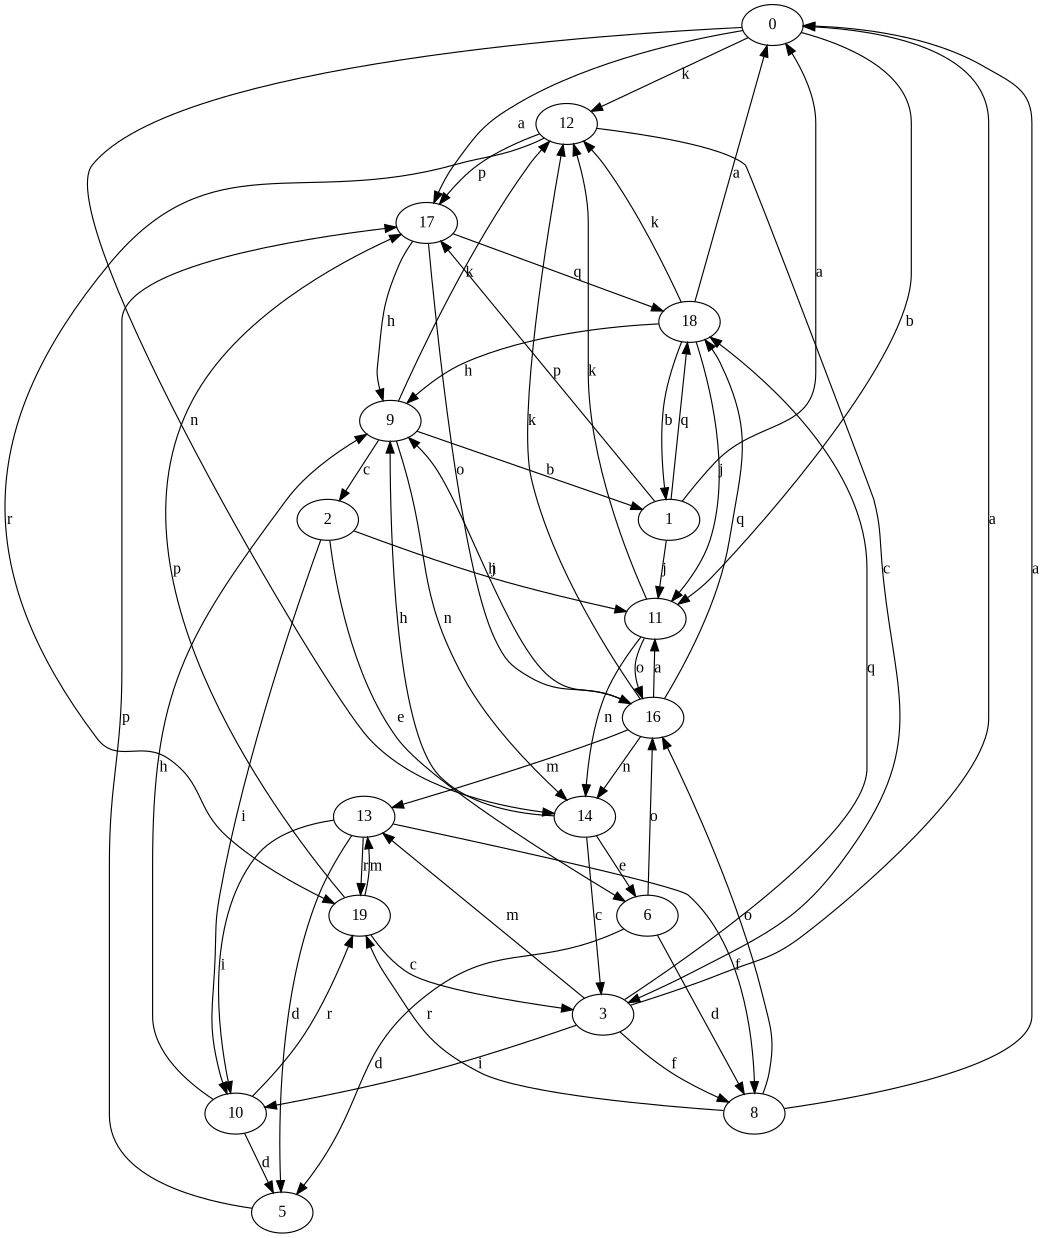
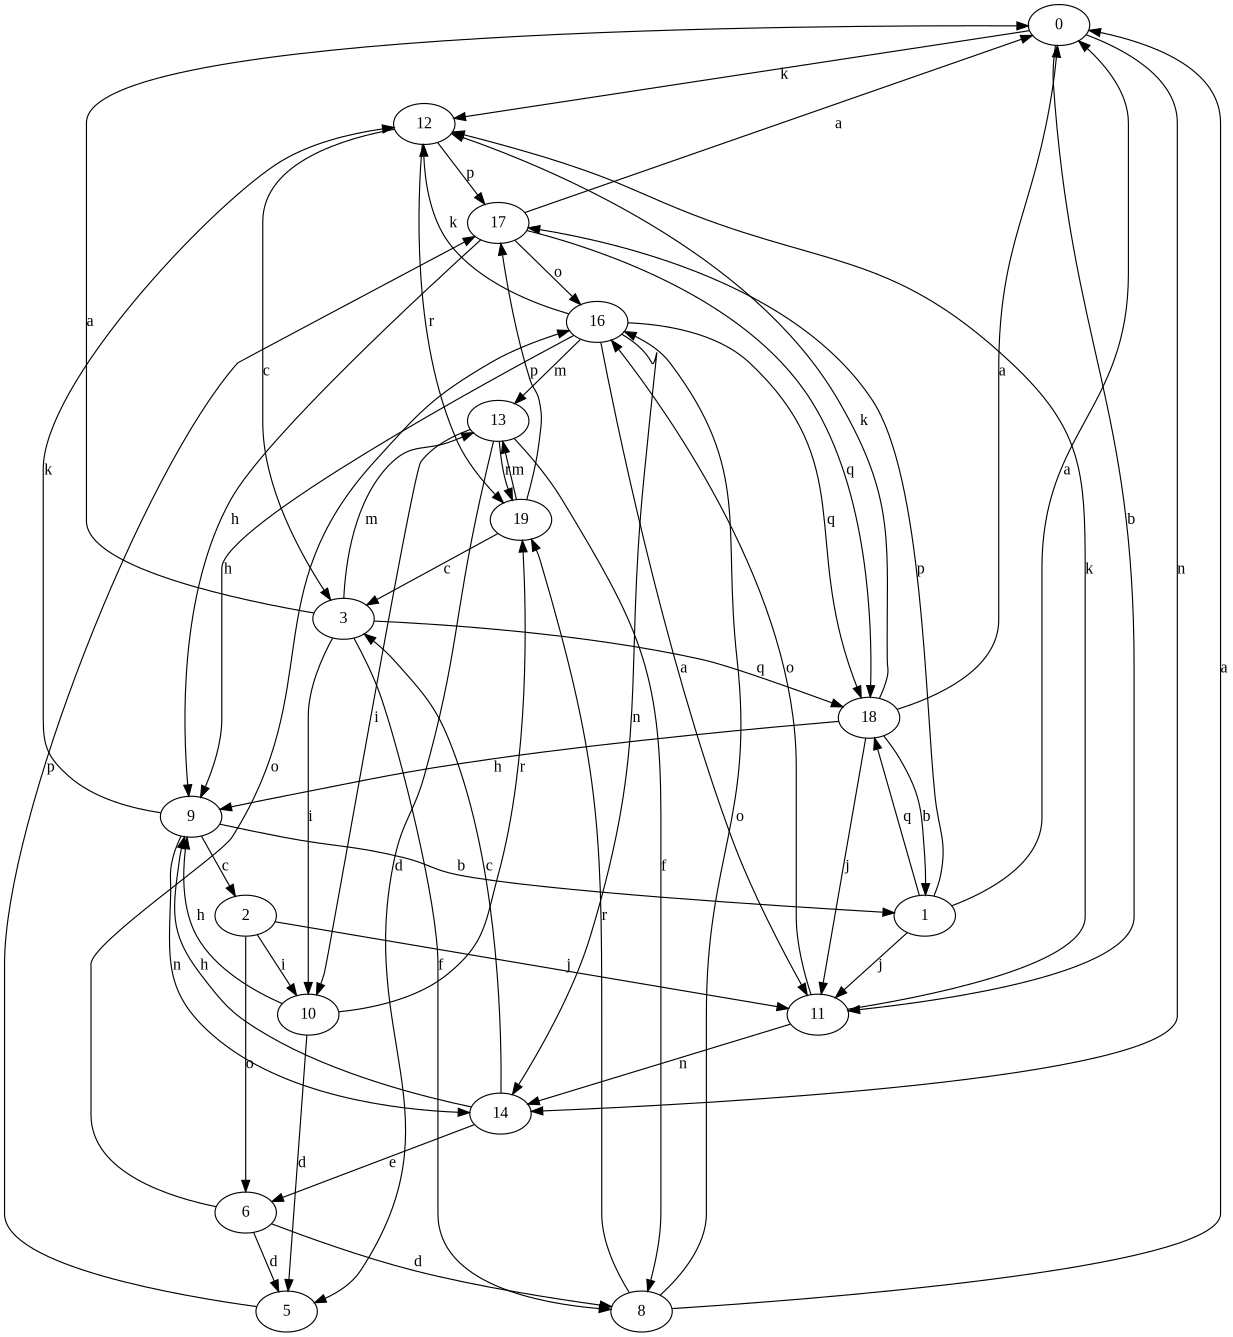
(570, 78) -> (773, 126)
(401, 718) -> (250, 1064)
